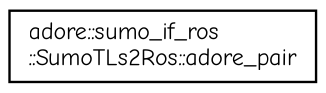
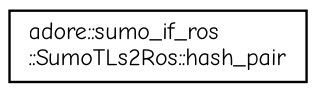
(163, 46) -> (158, 46)
